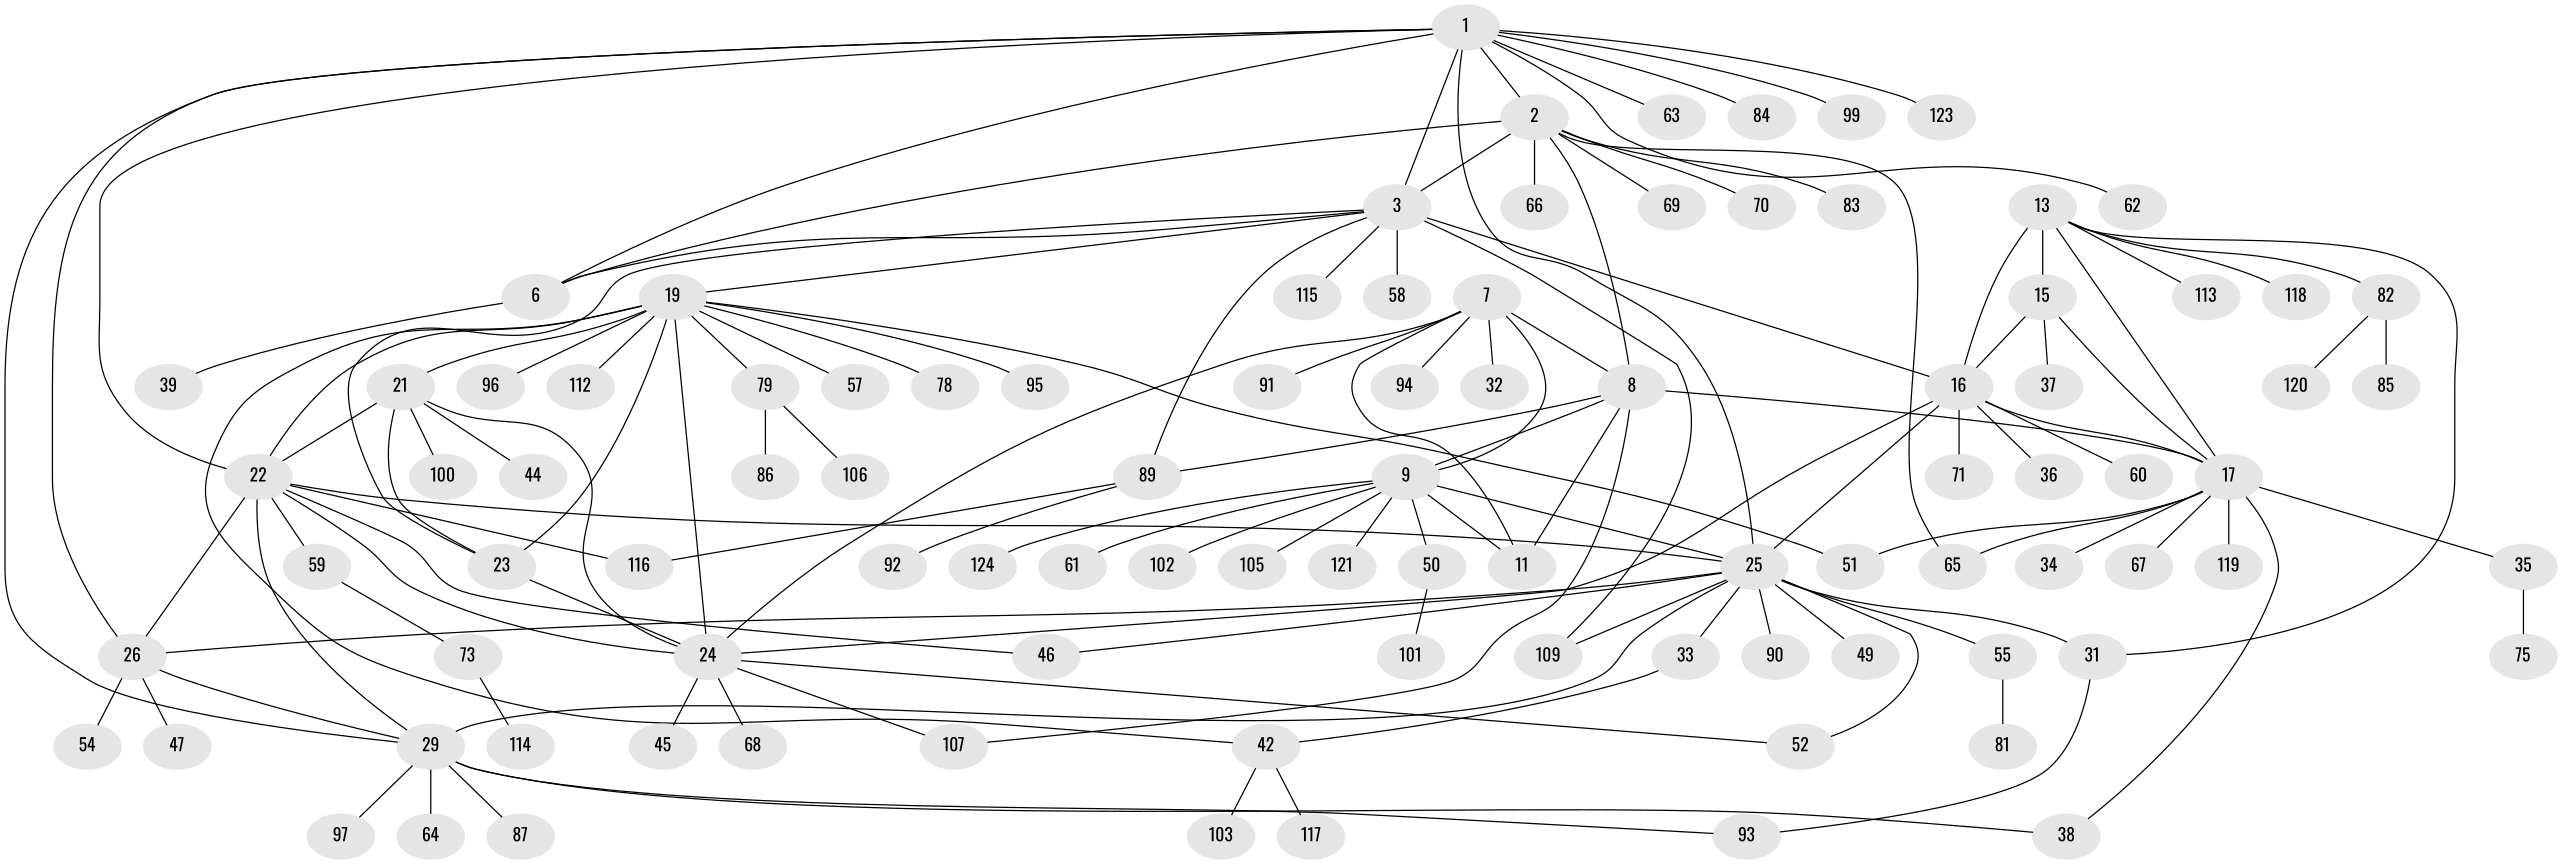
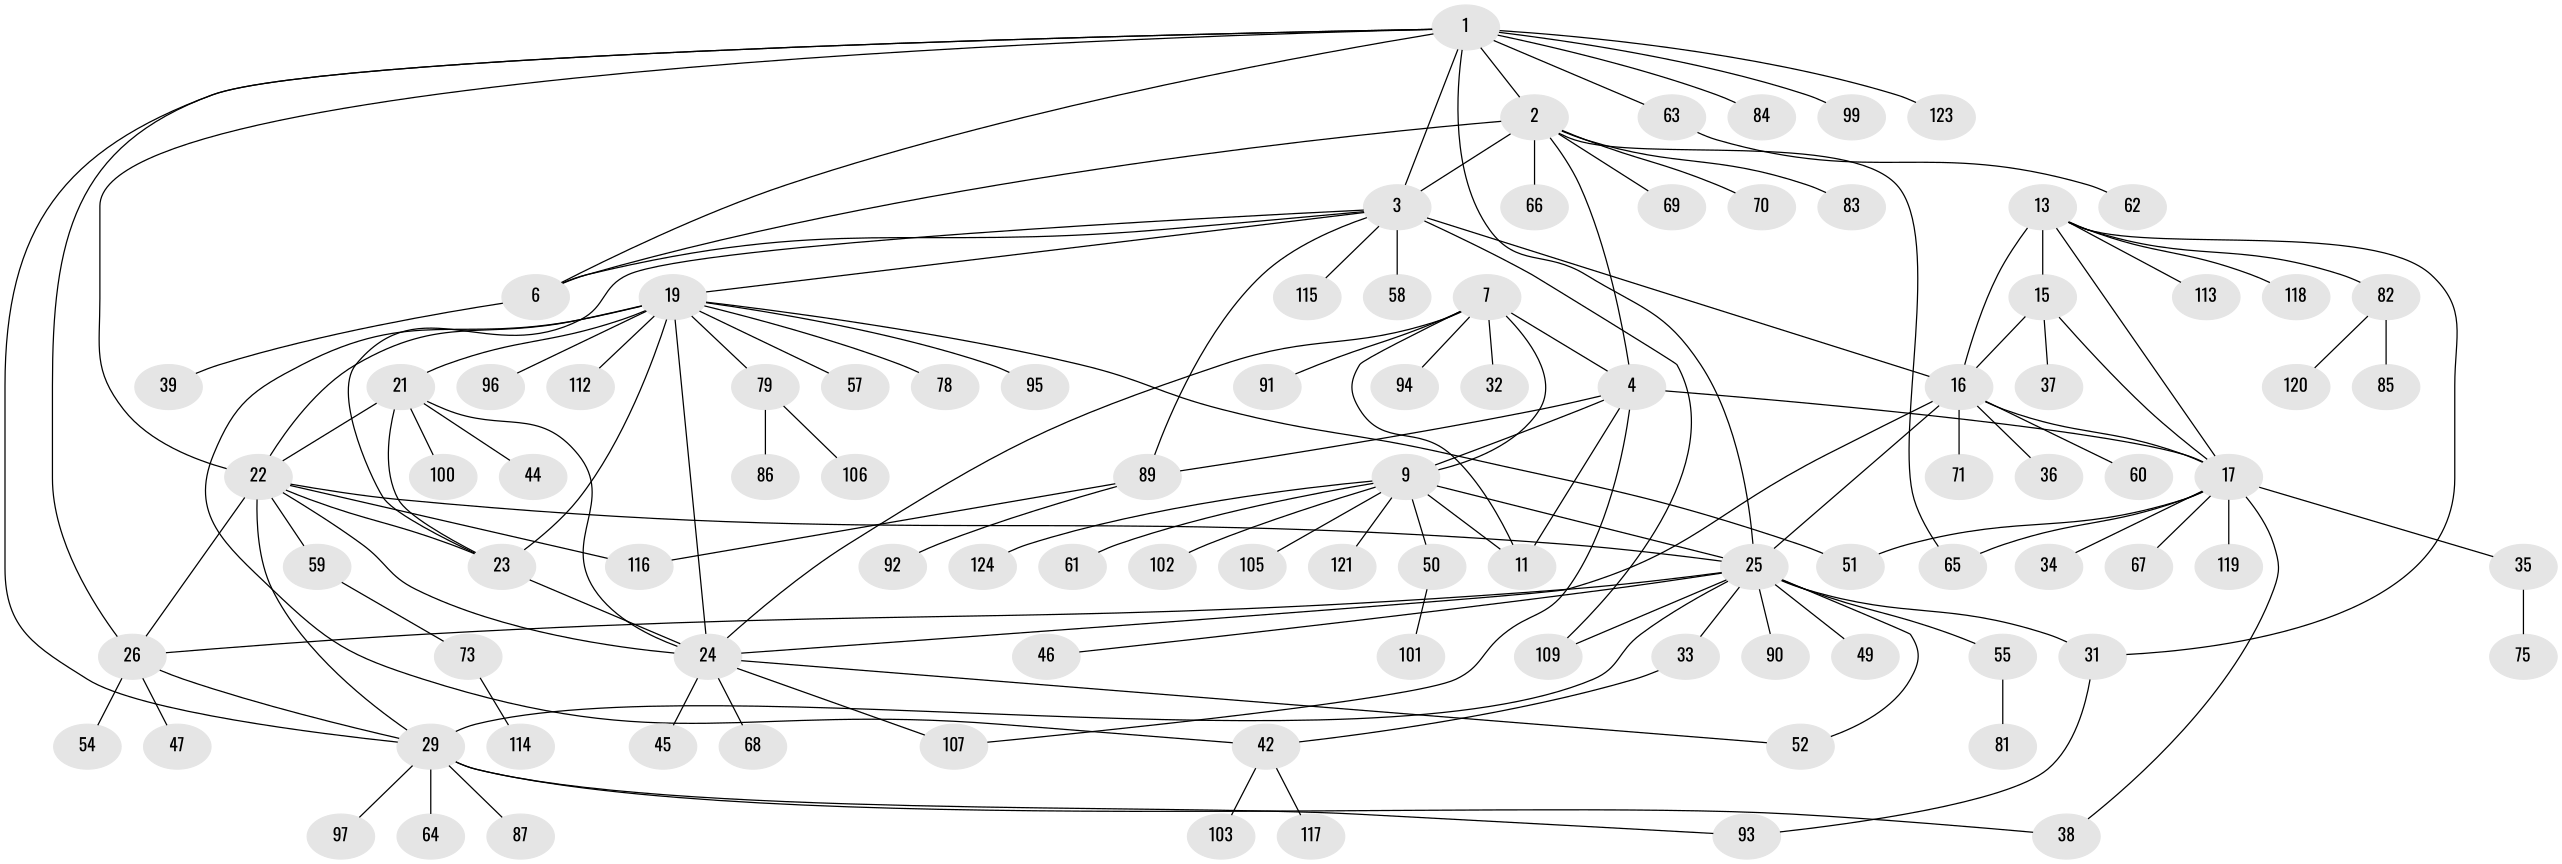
(1815, 176) -> (1902, 162)
(1632, 387) -> (1632, 387)
(578, 611) -> (380, 522)
